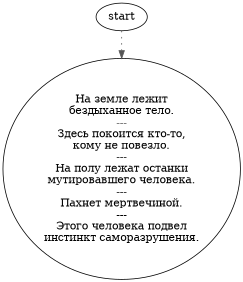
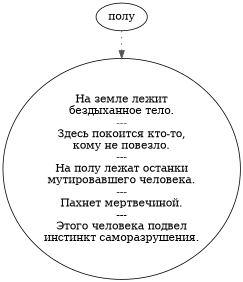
(122, 17) -> (122, 17)
